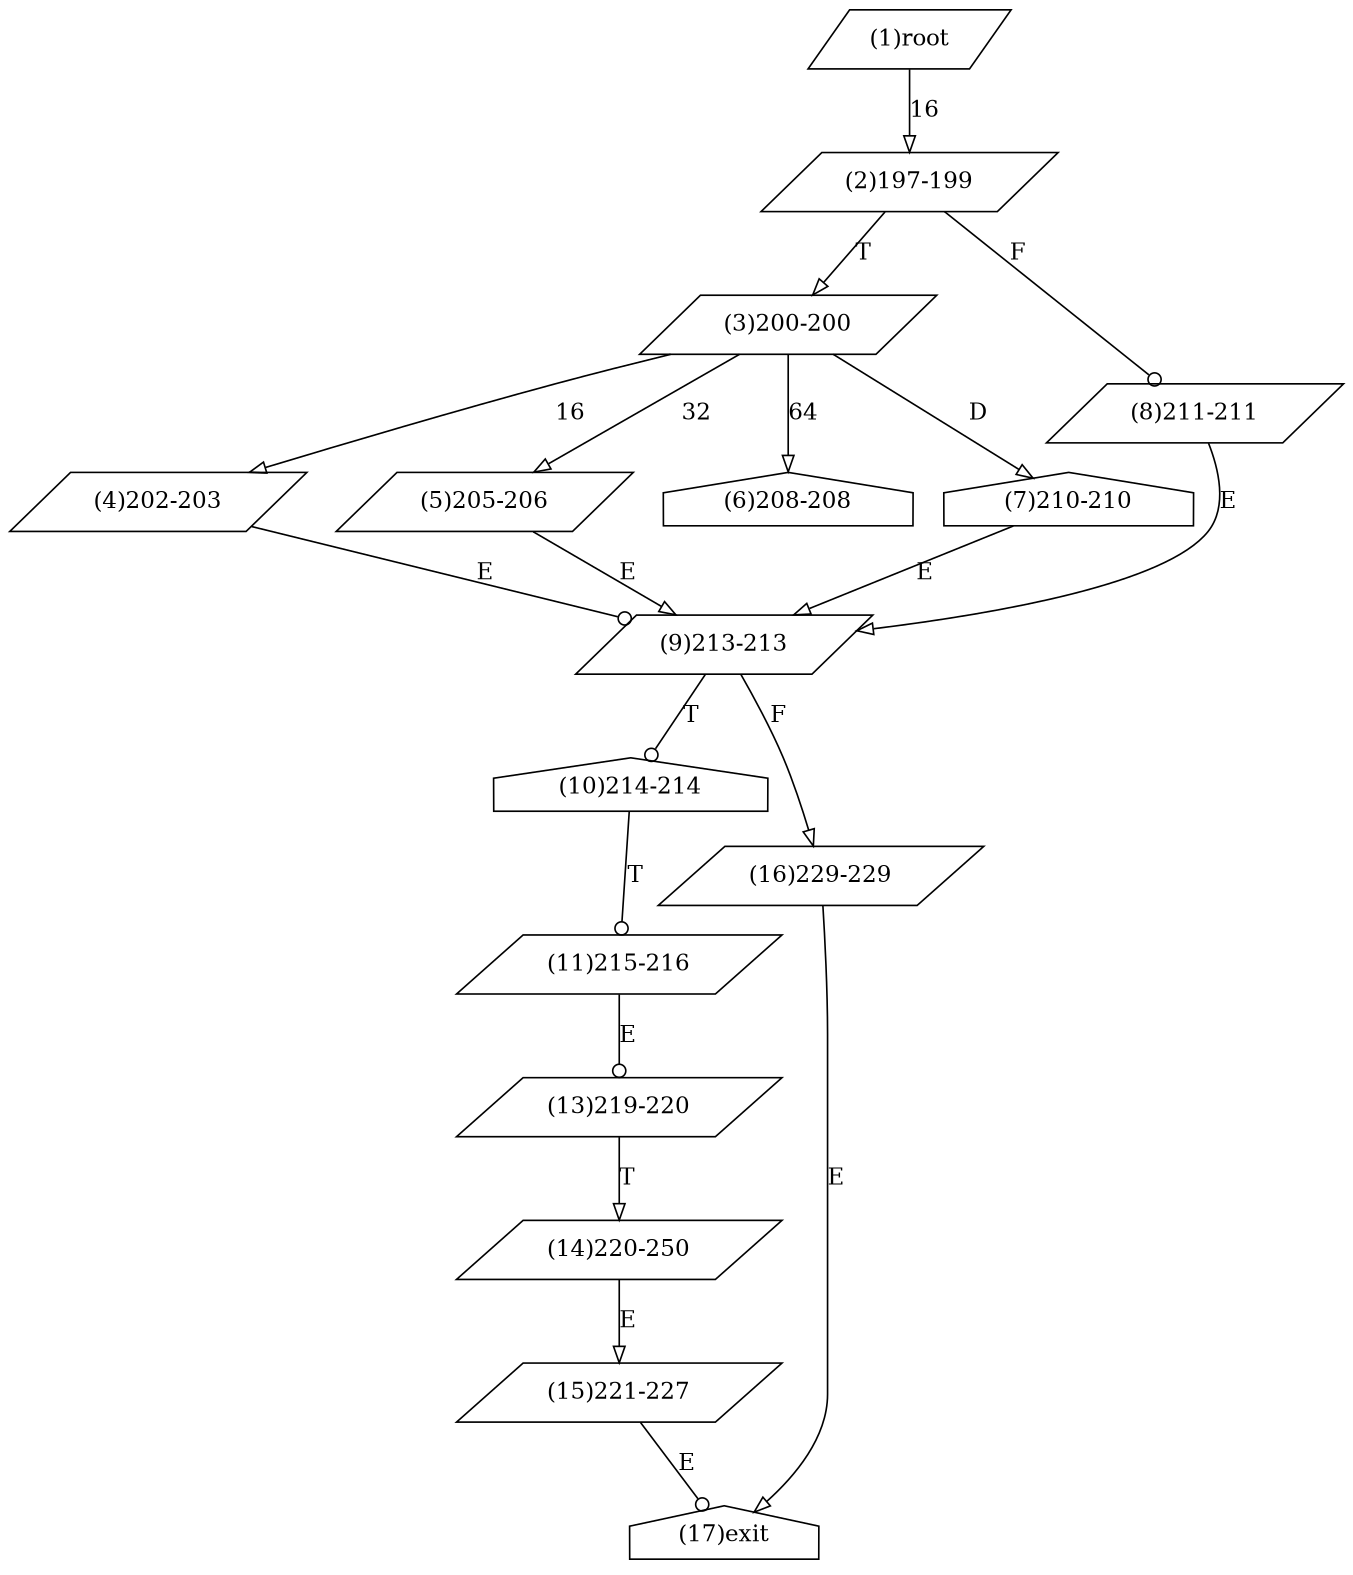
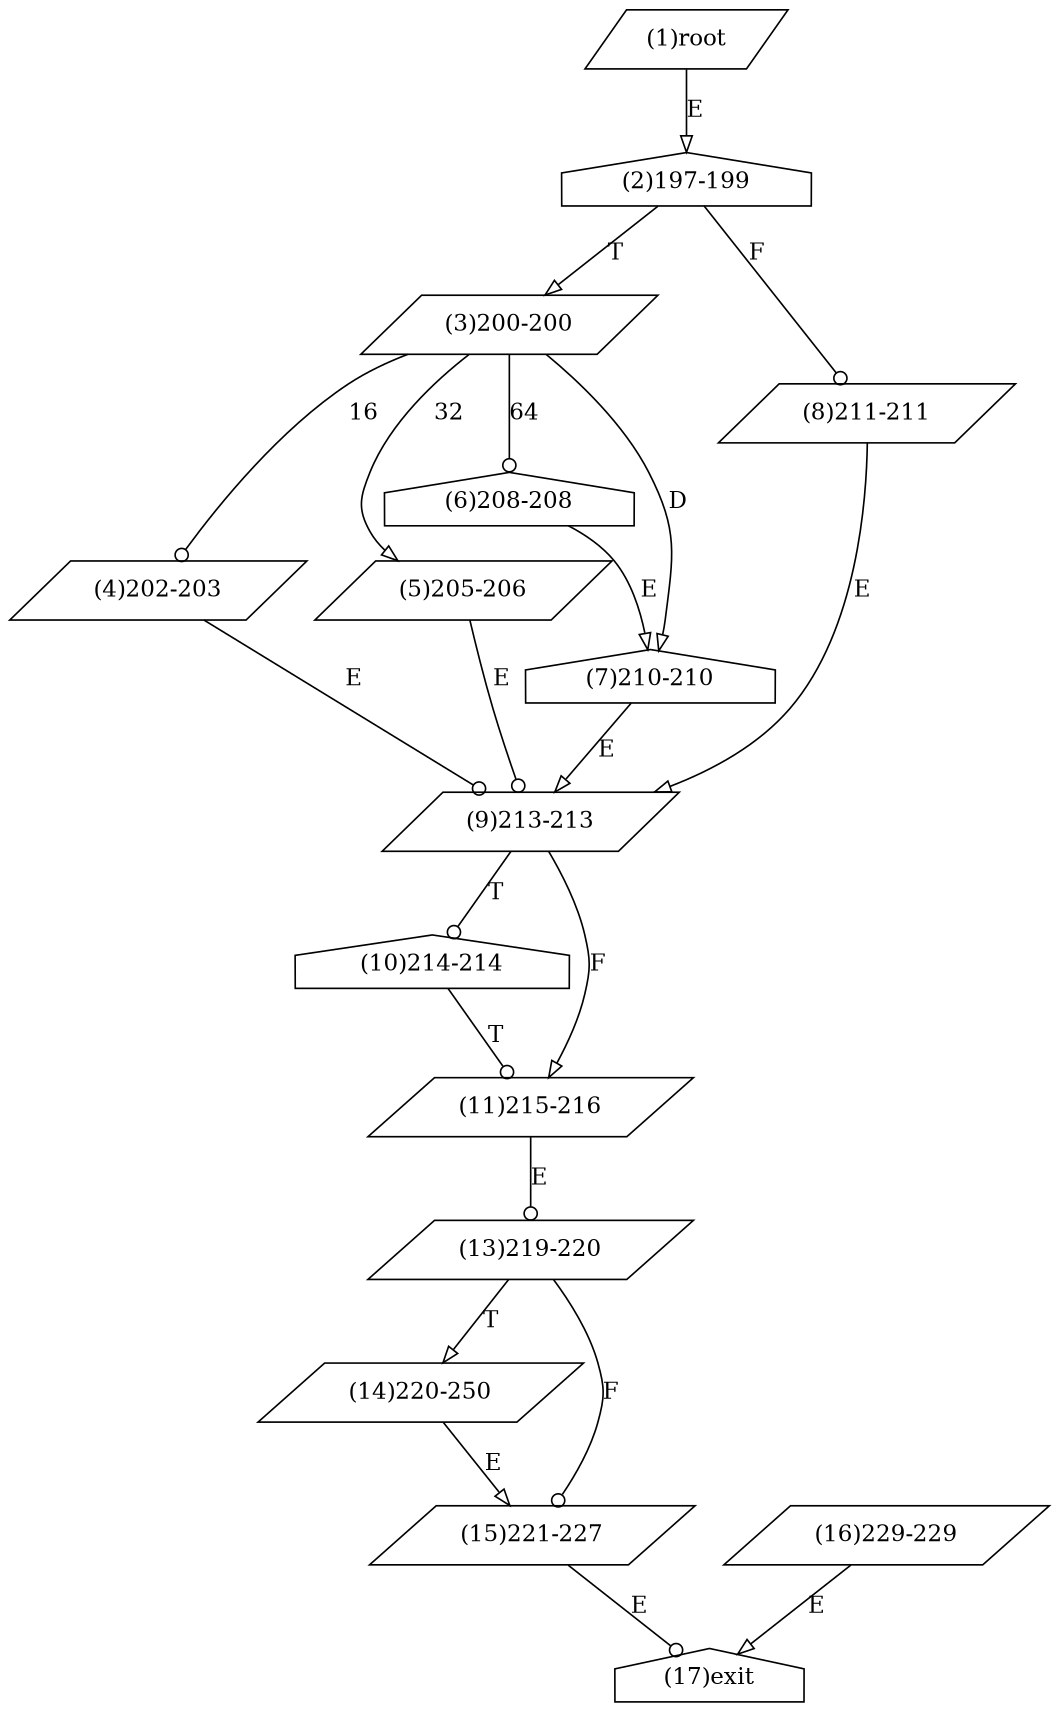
(925, 111) -> (696, 111)
(910, 182) -> (687, 182)
(788, 405) -> (509, 406)
(467, 408) -> (284, 437)
(597, 569) -> (491, 700)
none -> (620, 569)
(780, 750) -> (589, 956)
none -> (603, 1386)
